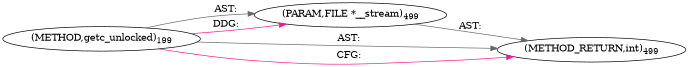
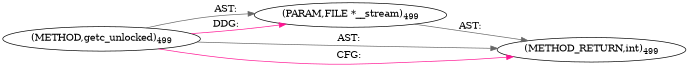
(164, 38) -> (164, 38)
